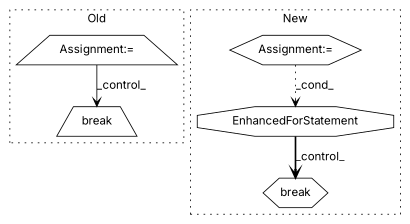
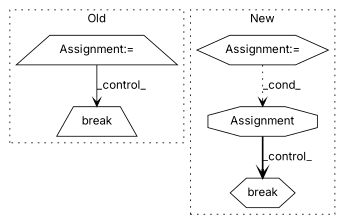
(296, 121) -> (263, 121)
